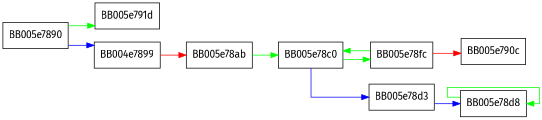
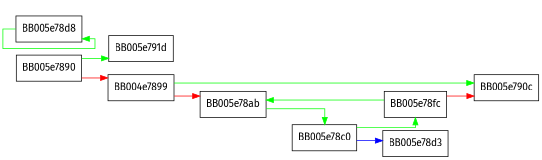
(78, 45) -> (91, 78)
(360, 51) -> (329, 100)
none -> (320, 83)
(444, 104) -> none
